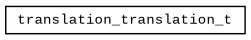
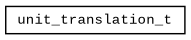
(125, 20) -> (95, 20)
